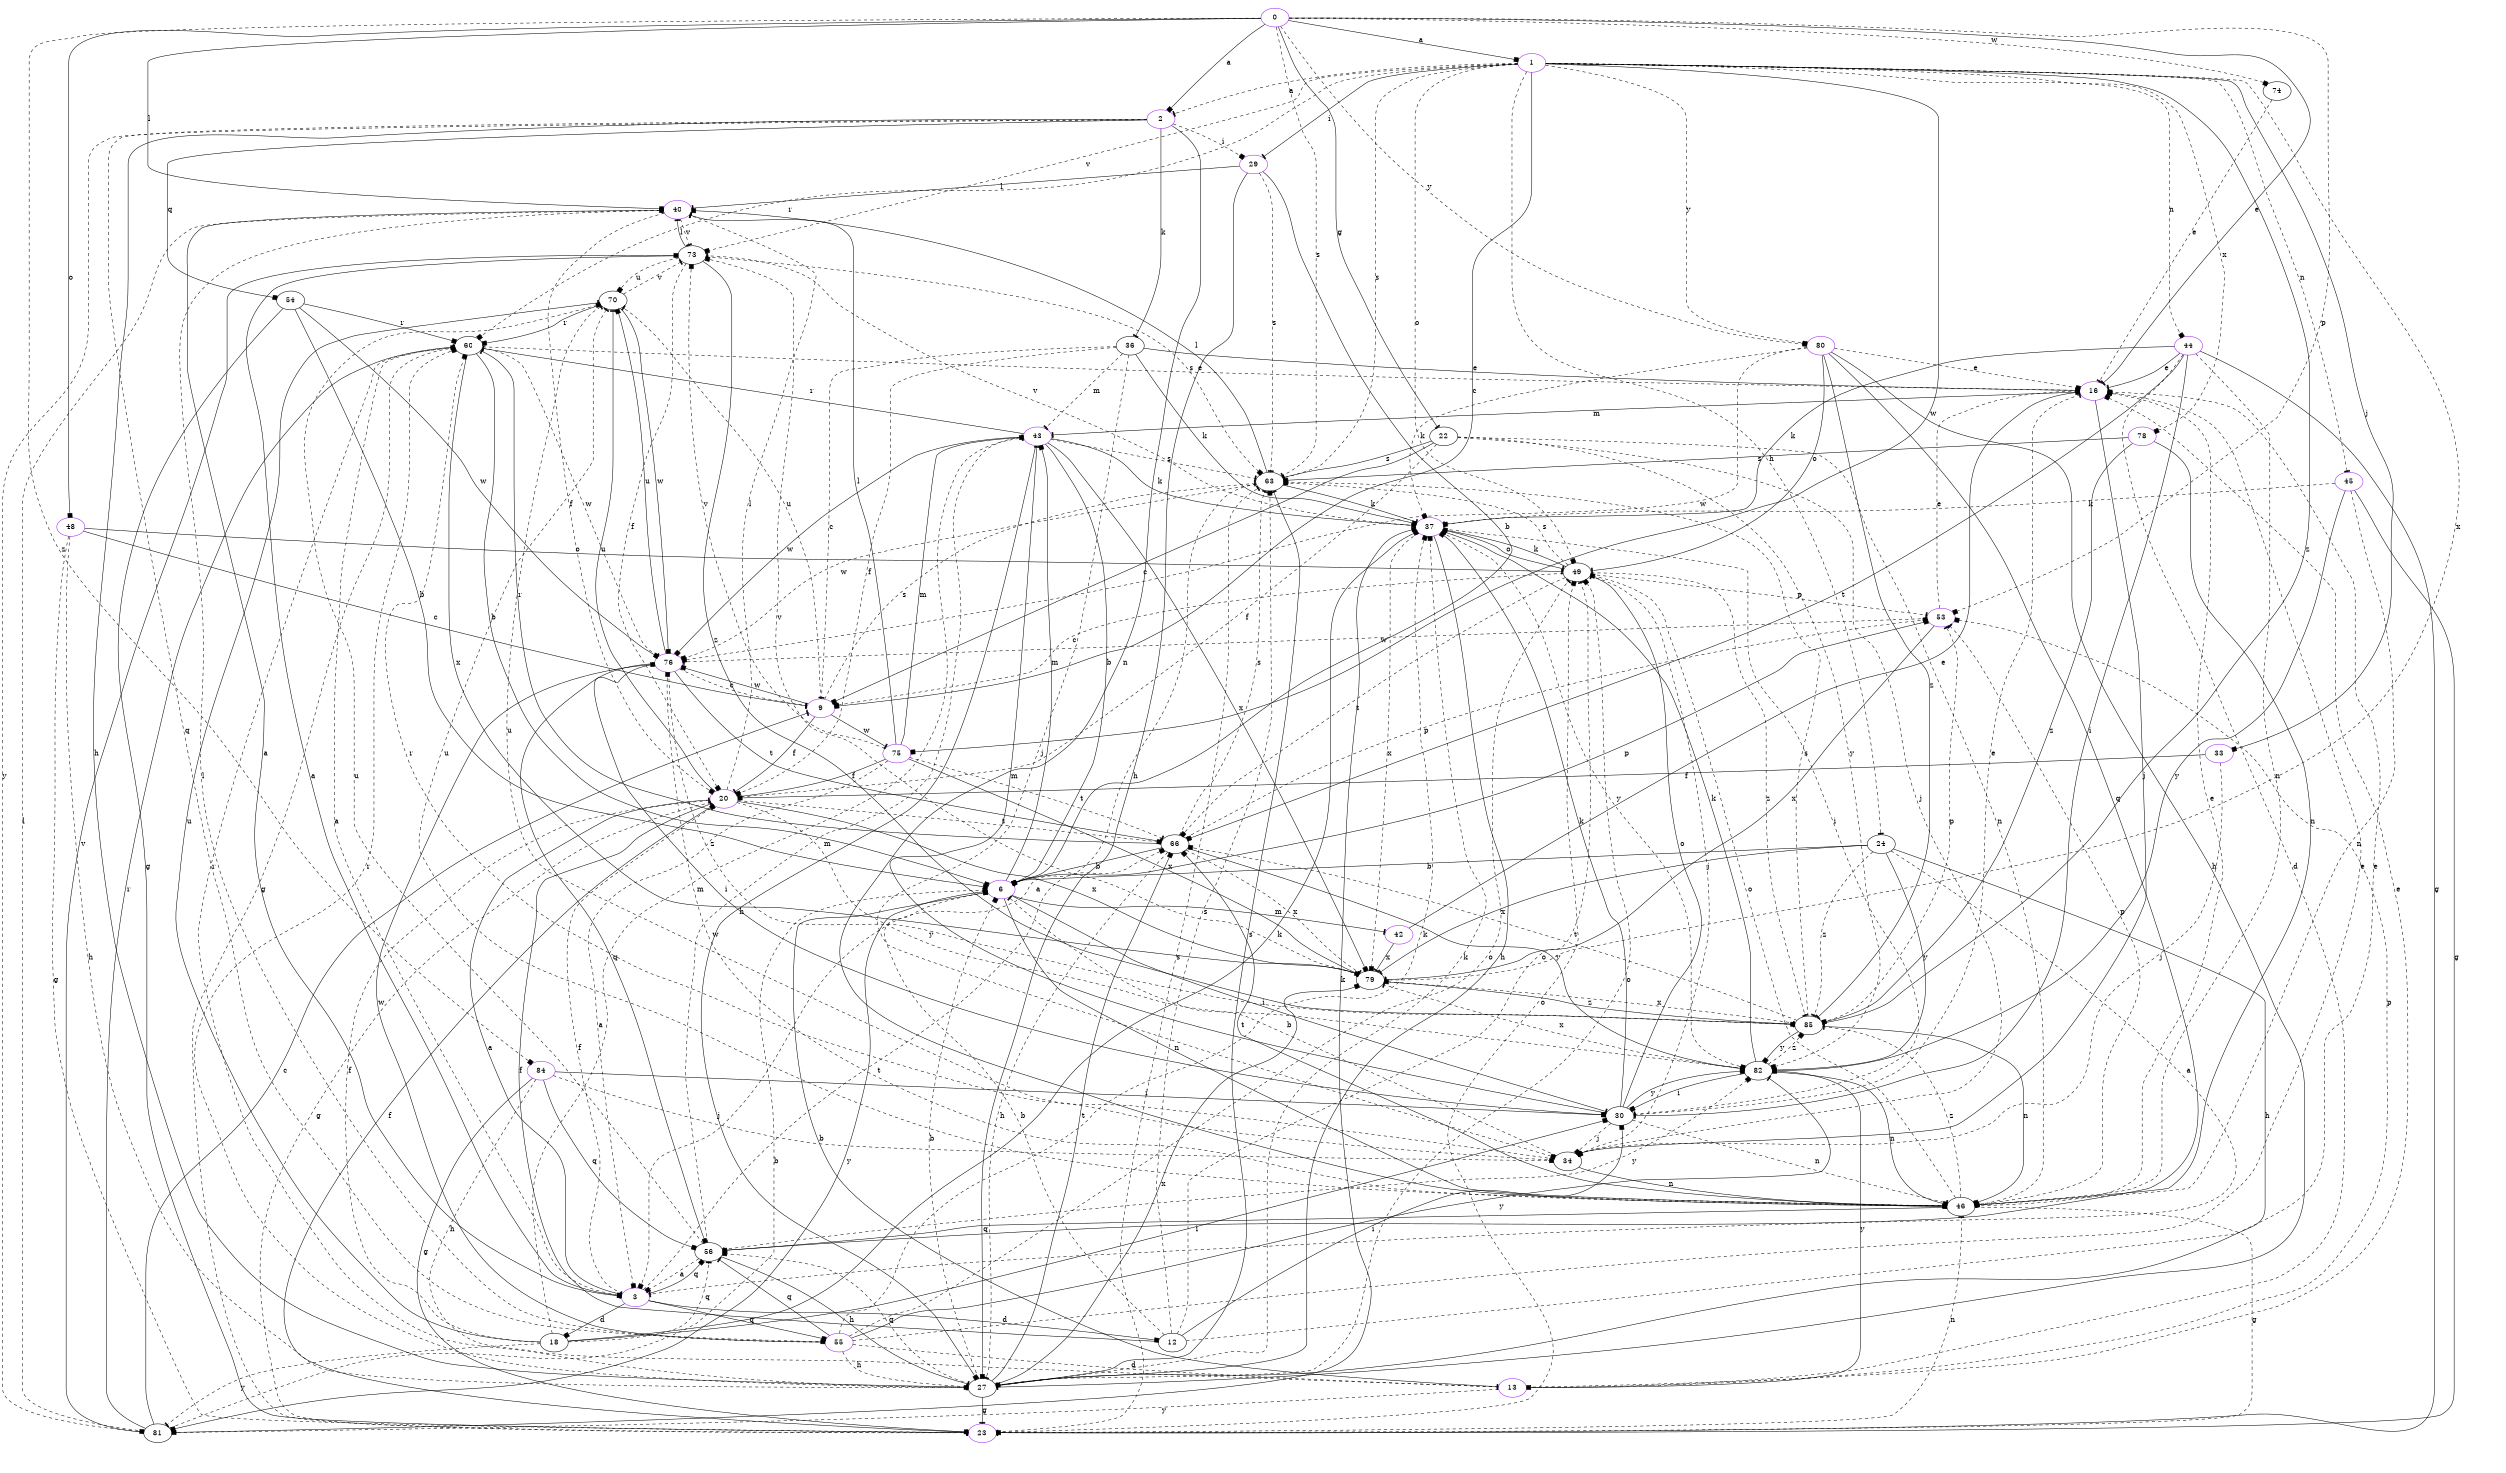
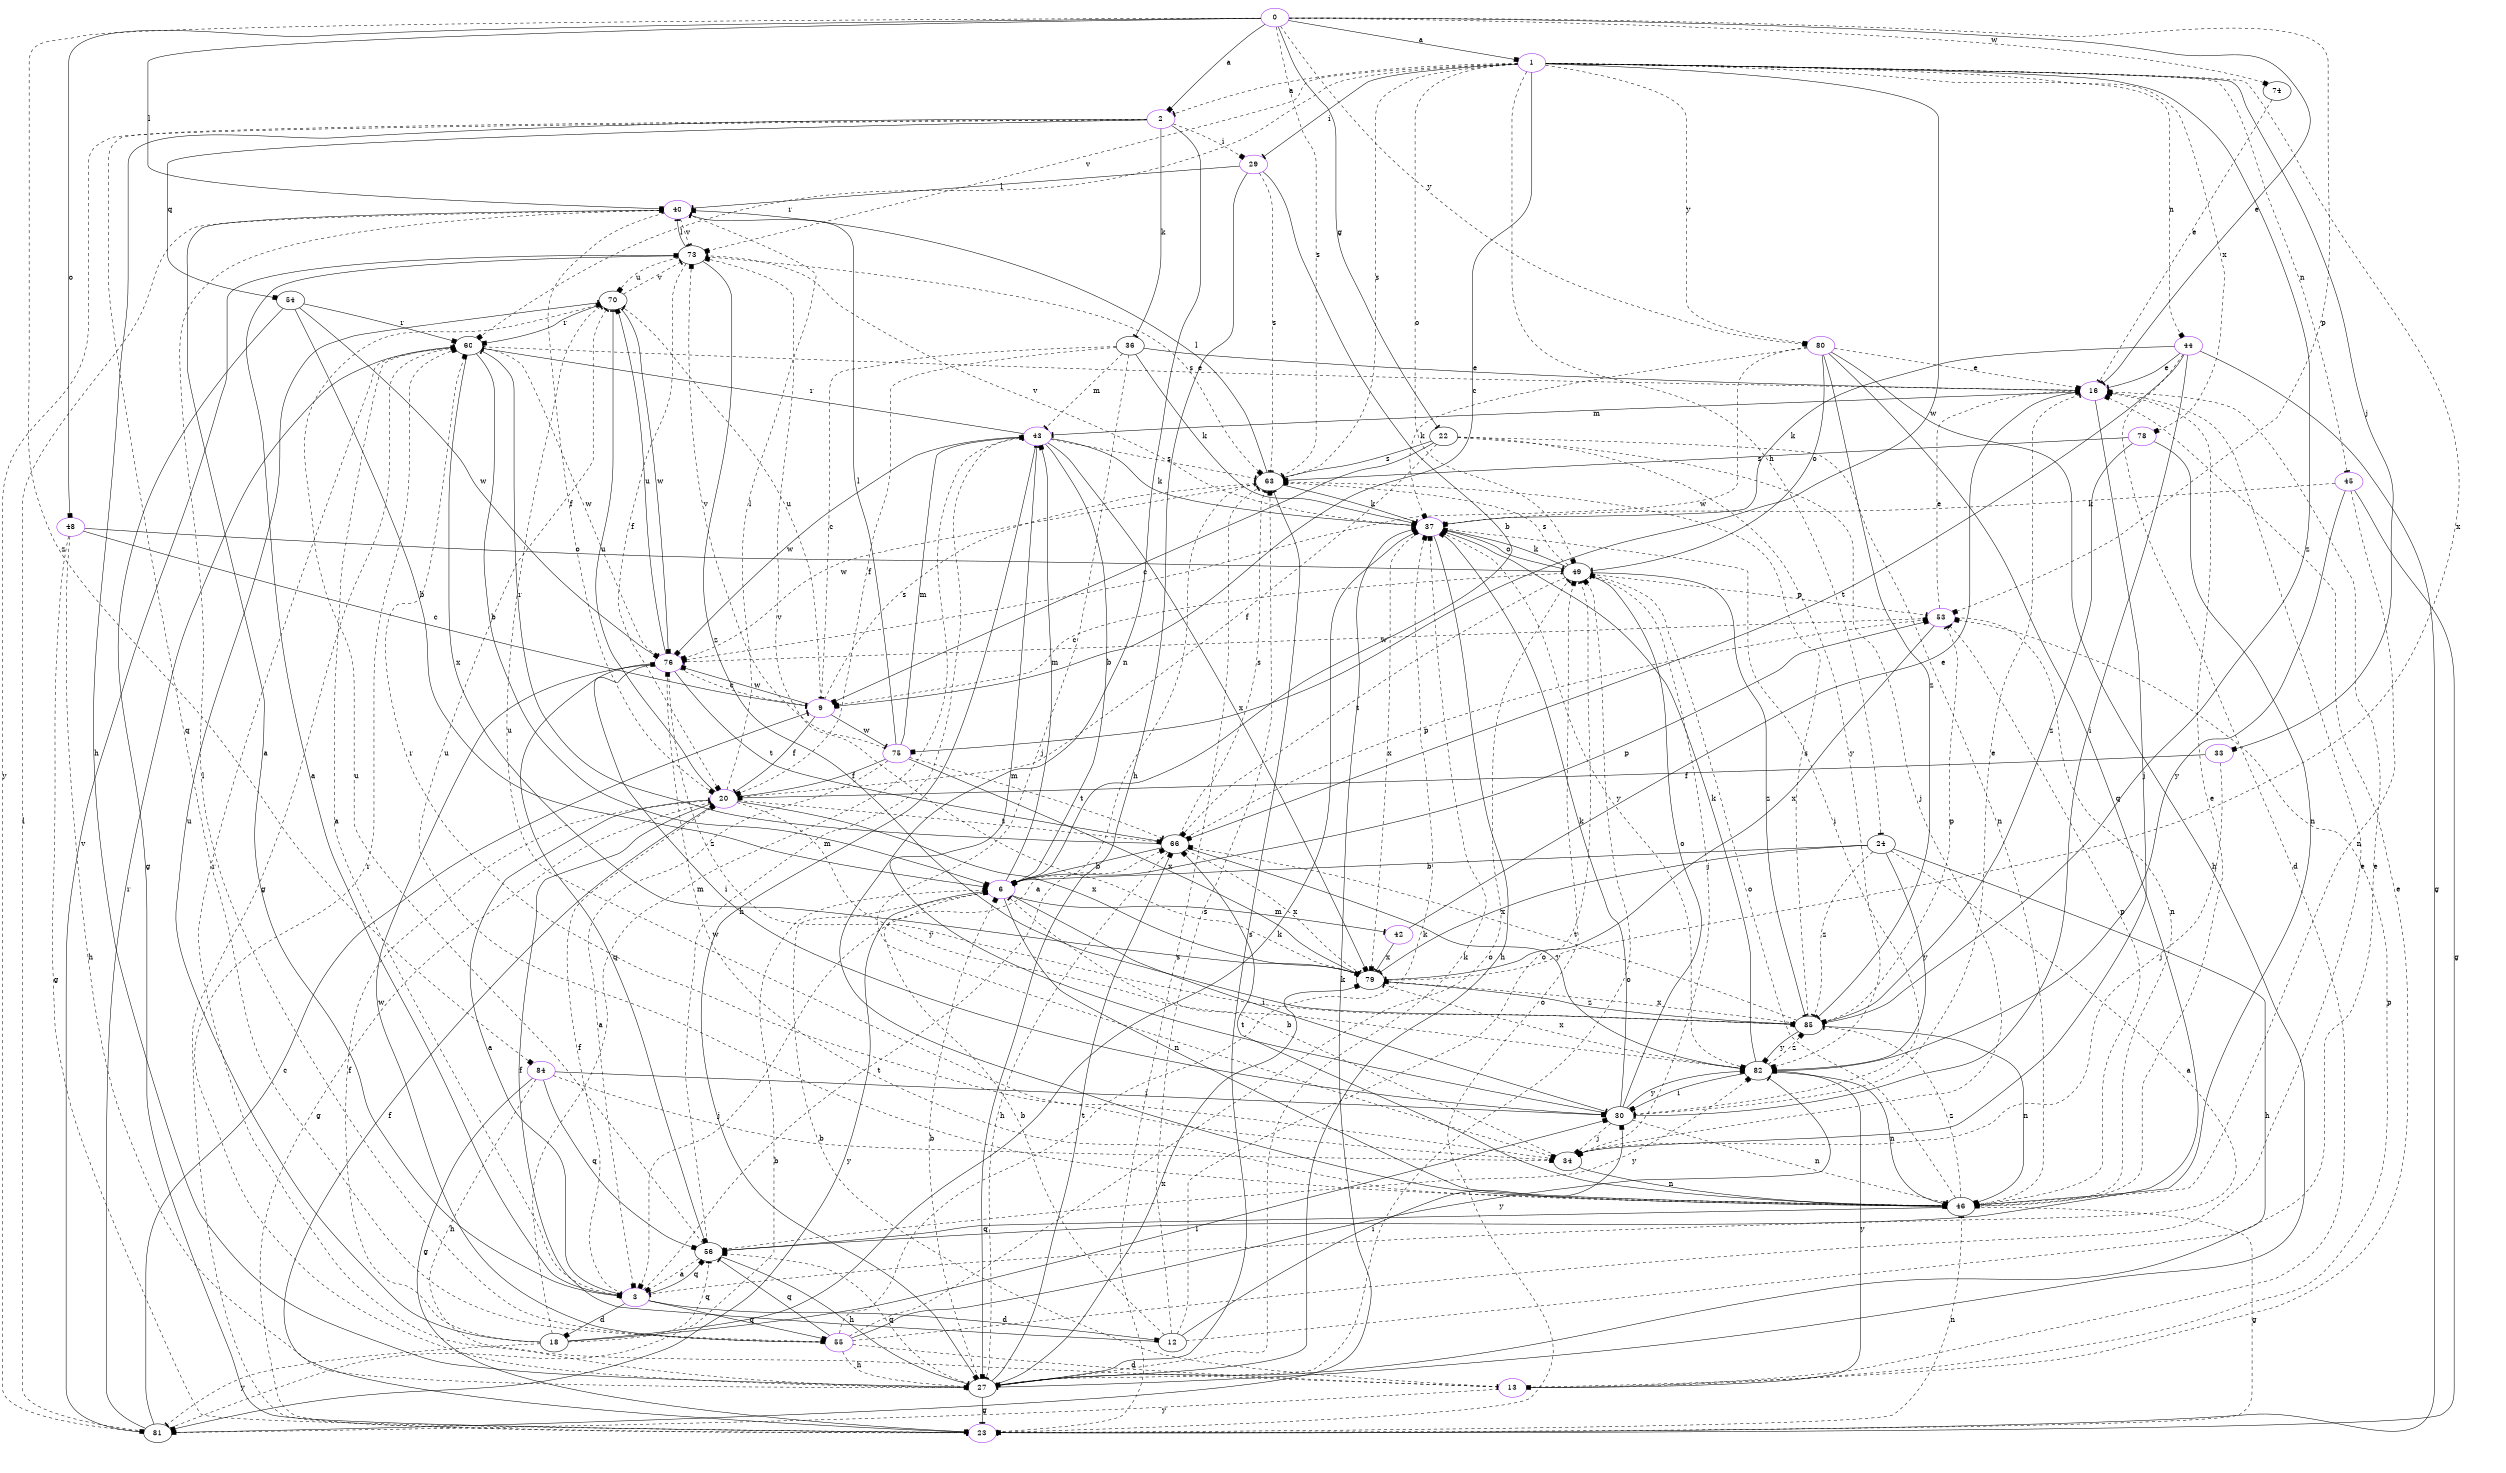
(1766, 735) -> (1766, 735)
(2277, 855) -> (2171, 926)
(968, 1270) -> (968, 1270)
